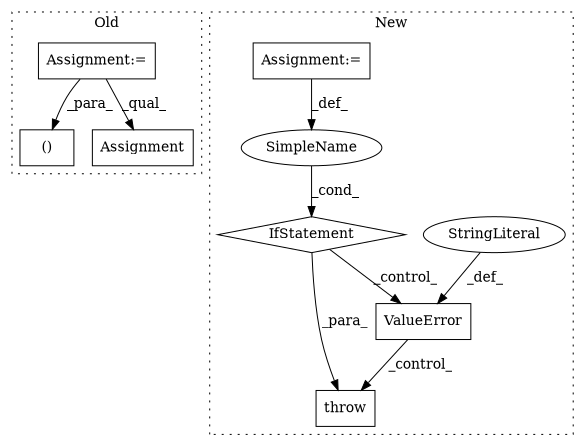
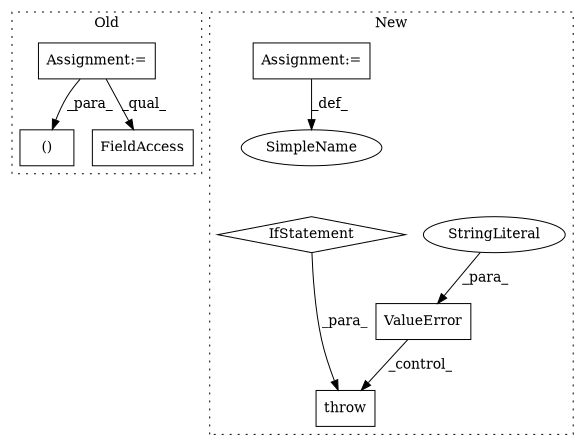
(143, 148) -> (143, 148)
(312, 186) -> none
(361, 273) -> none
(485, 278) -> (485, 278)
